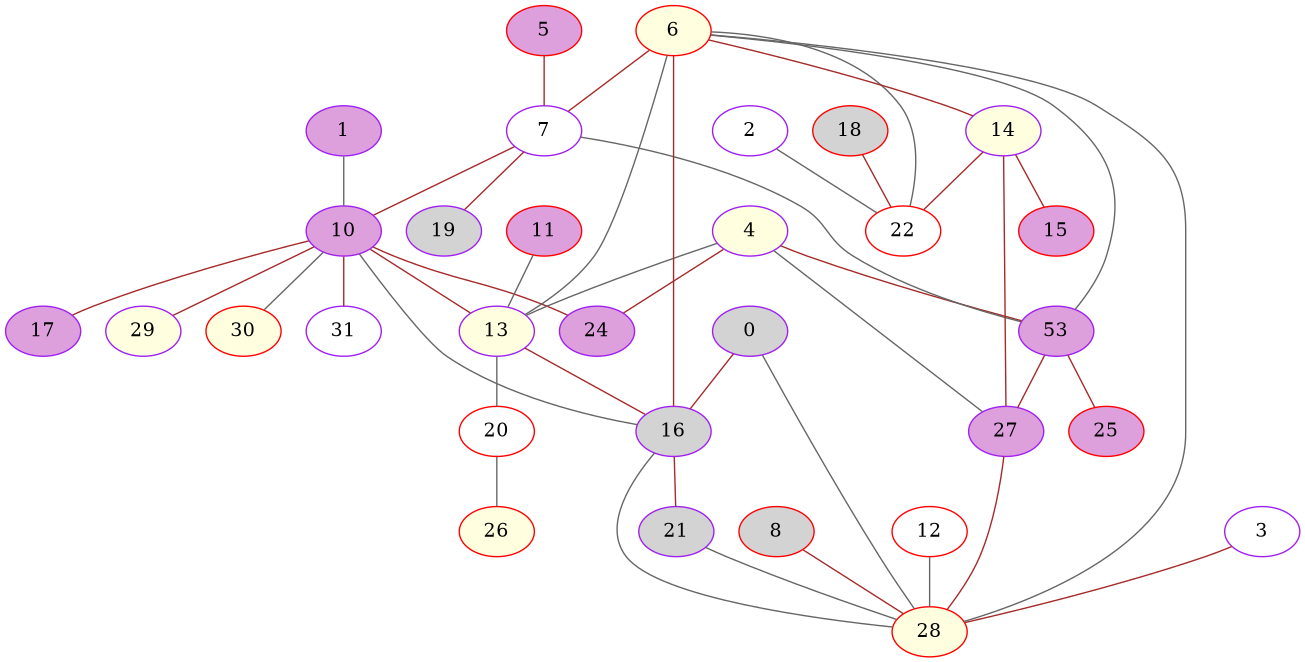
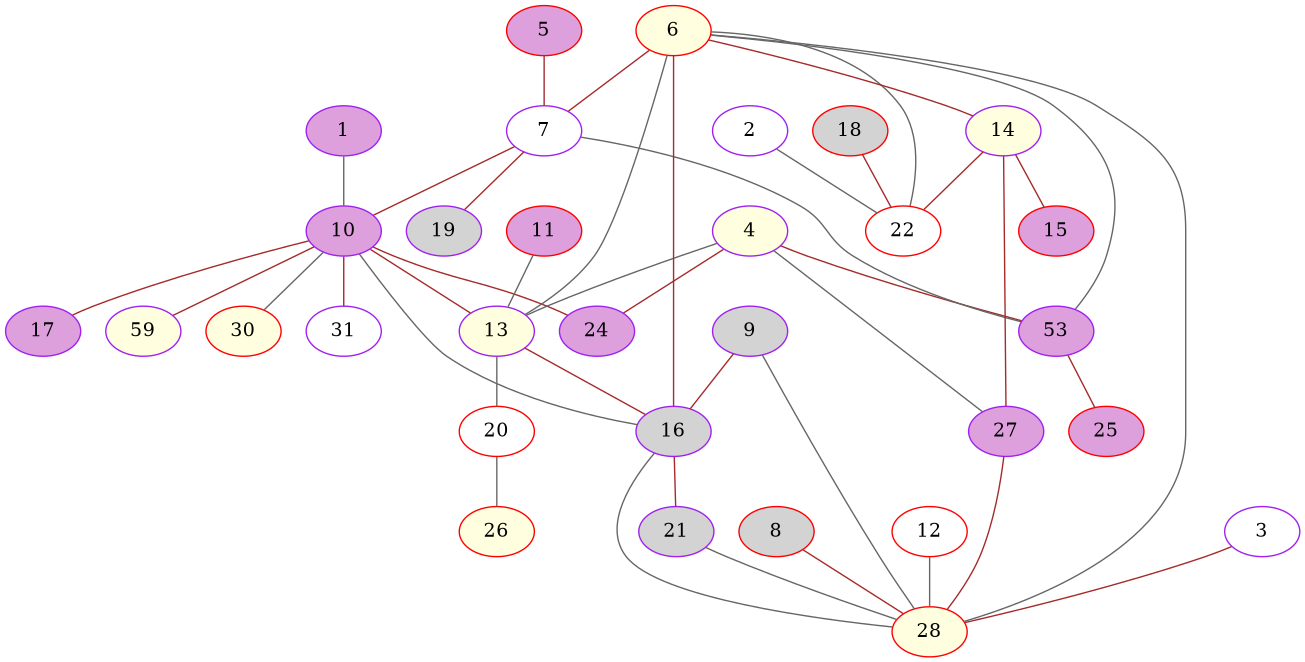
(143, 331) -> (143, 331)
(750, 331) -> (750, 331)
(1031, 381) -> none
